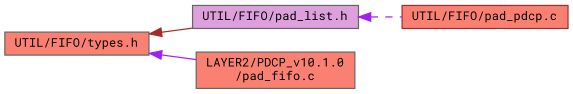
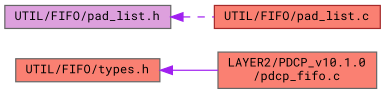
(485, 17) -> (297, 17)
(177, 30) -> none
(276, 70) -> (297, 70)
